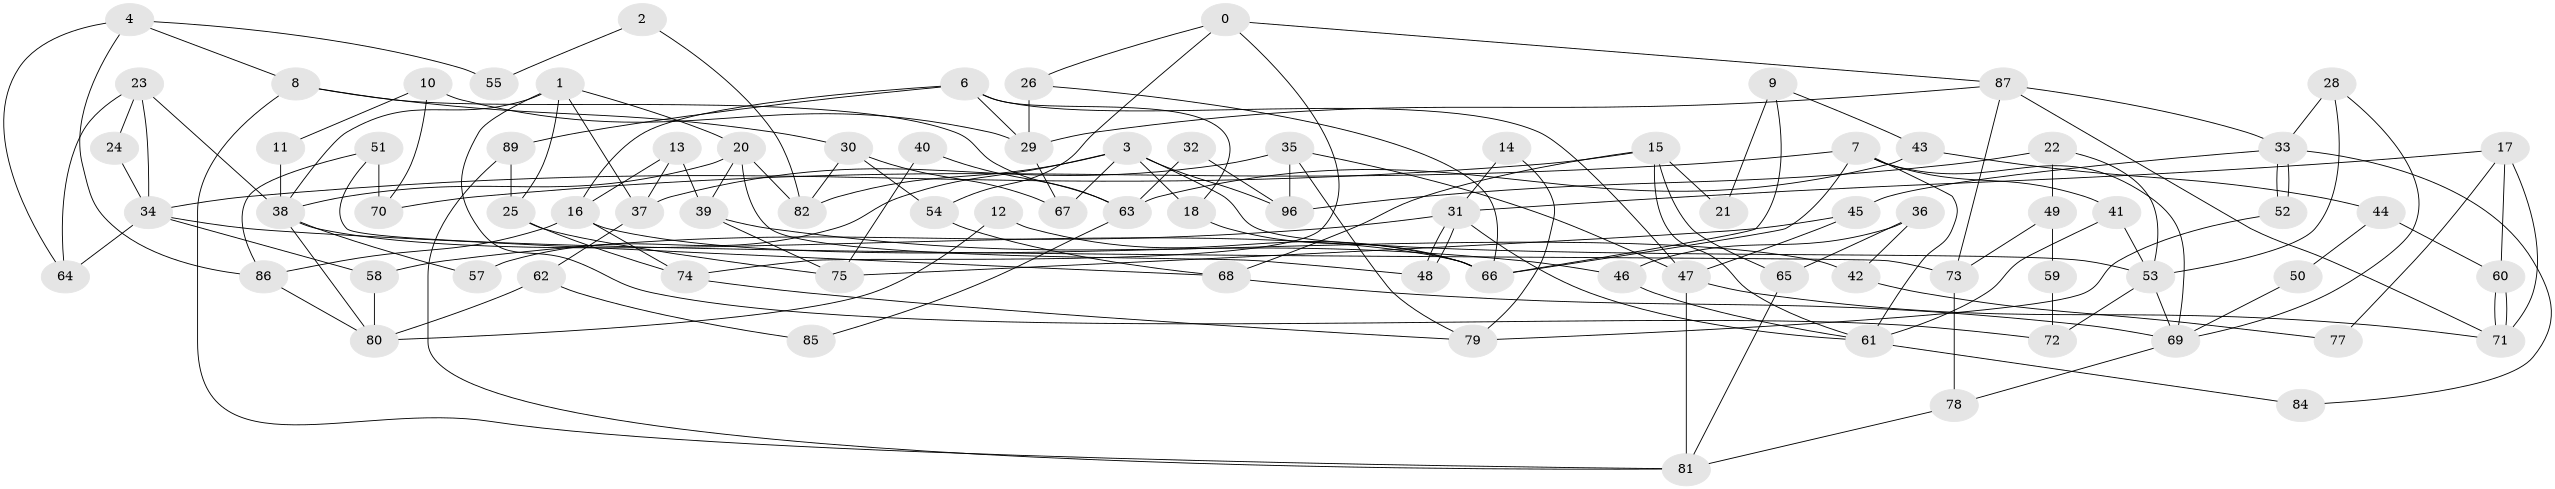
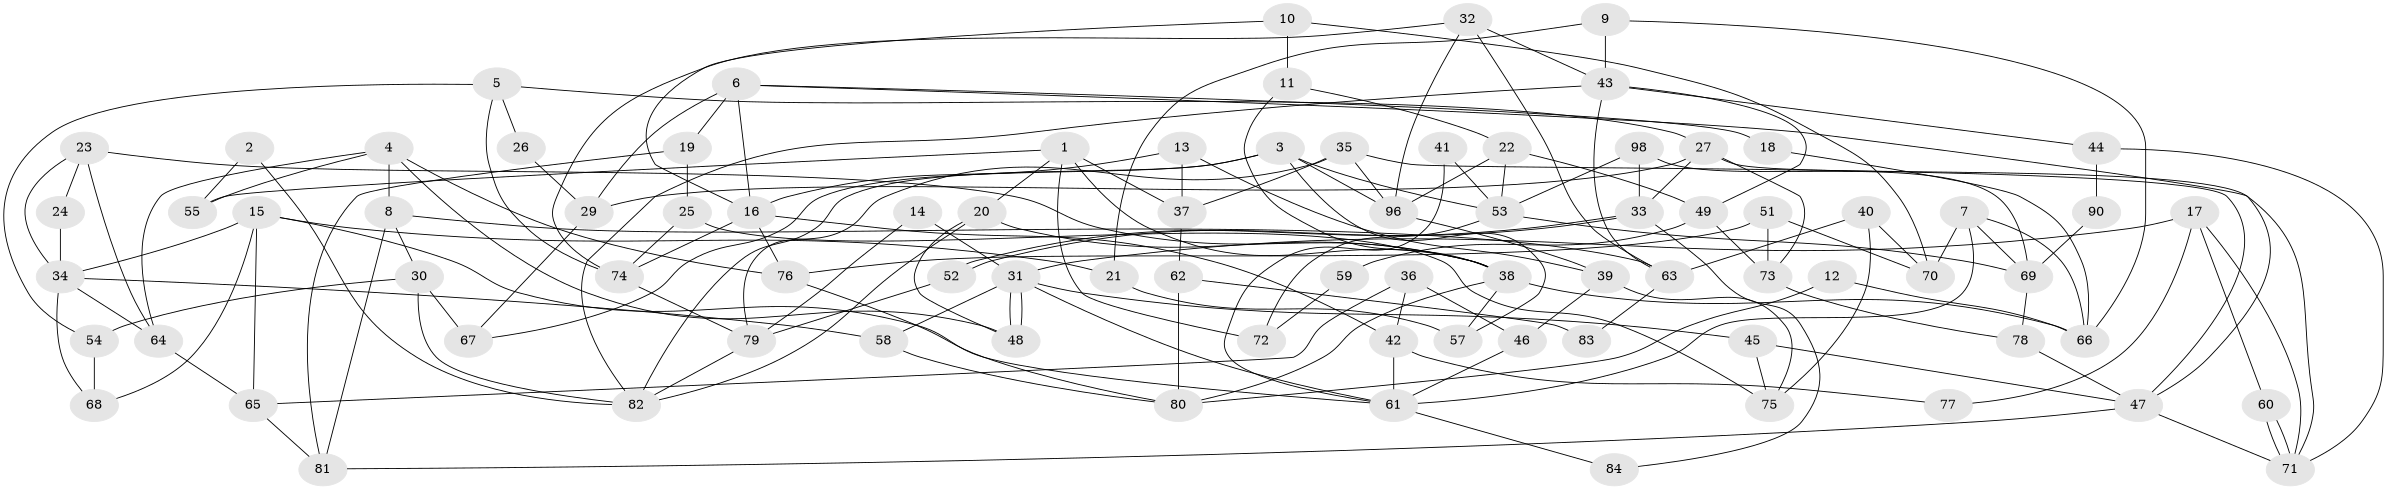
(1225, 20) -> (497, 84)
none -> (1029, 38)
none -> (1551, 59)
(2003, 84) -> (1704, 148)
(2332, 84) -> (1639, 148)
none -> (1762, 112)
none -> (1427, 117)
(728, 118) -> (1032, 32)
(1311, 123) -> none
none -> (997, 136)
(511, 148) -> (687, 148)
(548, 152) -> (708, 166)
(2036, 172) -> (1418, 315)
(723, 180) -> (1502, 240)
(2038, 185) -> none
(1166, 187) -> none
none -> (1895, 242)
(2441, 245) -> (2367, 228)
(264, 277) -> (786, 277)
(2298, 277) -> (2097, 213)
none -> (615, 301)
(1725, 305) -> none
none -> (1286, 309)
(811, 341) -> (1587, 341)
none -> (206, 373)
none -> (694, 373)
none -> (1394, 373)
(1820, 438) -> (2078, 372)
